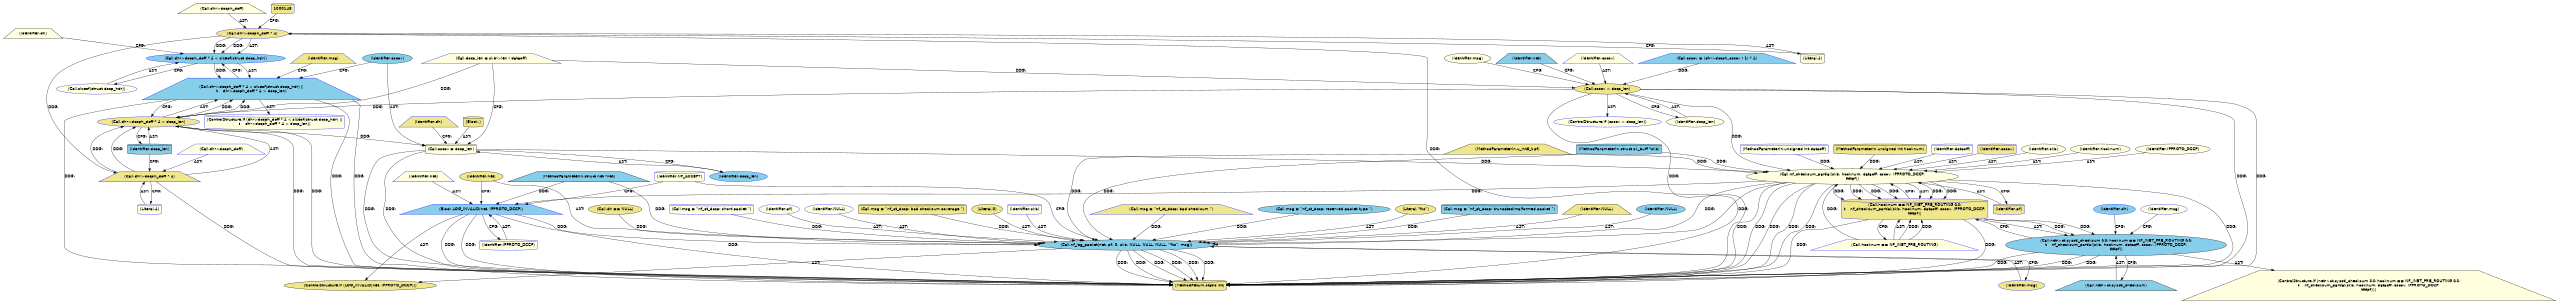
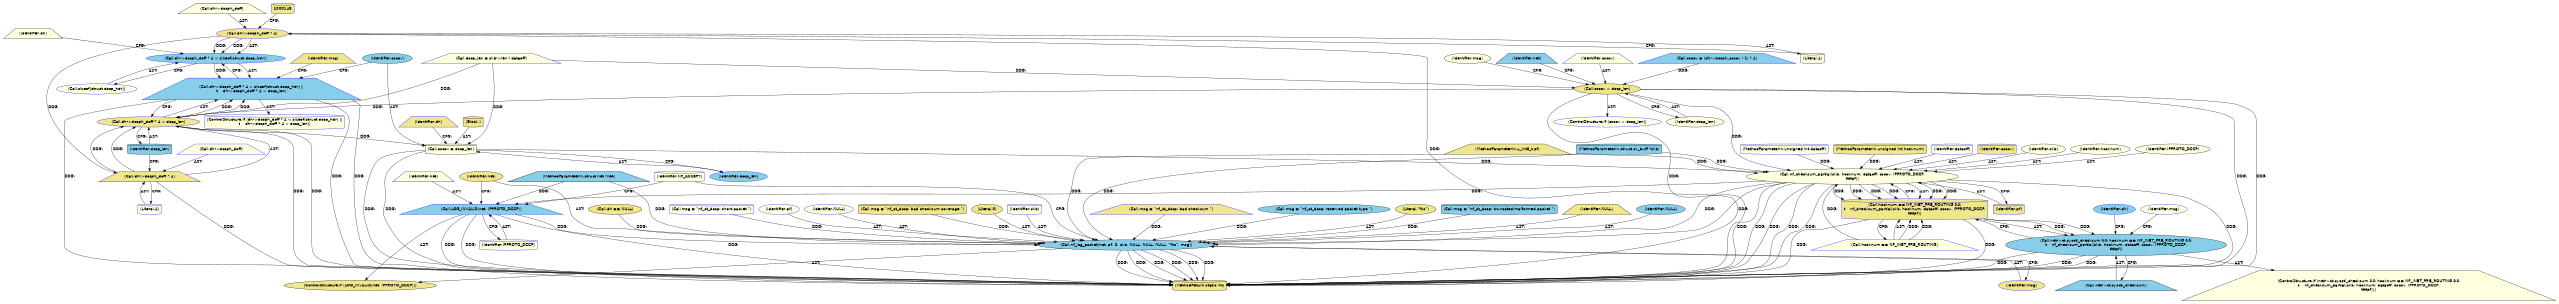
(499, 107) -> (499, 107)
(481, 209) -> (481, 209)
